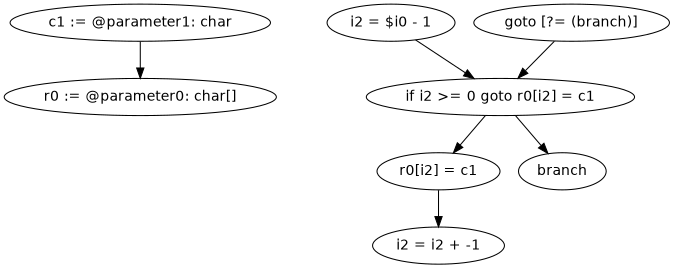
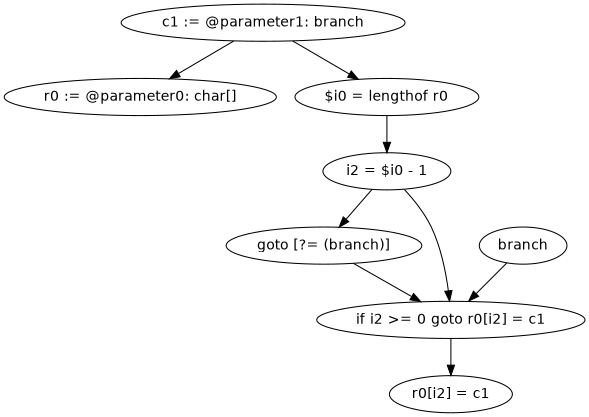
(140, 23) -> (263, 23)
none -> (387, 97)
(528, 131) -> (491, 278)
none -> (359, 204)
(439, 246) -> none
